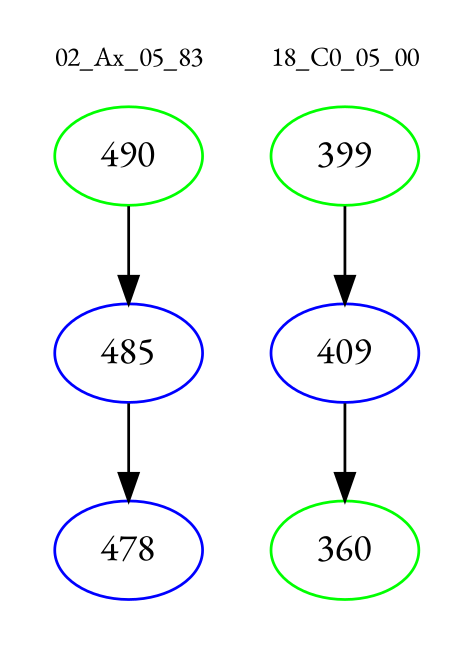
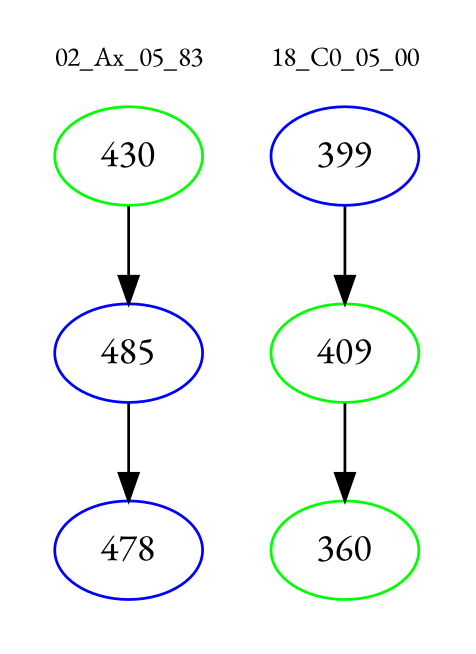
(129, 156) -> (129, 156)
(345, 156) -> (345, 156)
(345, 353) -> (345, 353)
